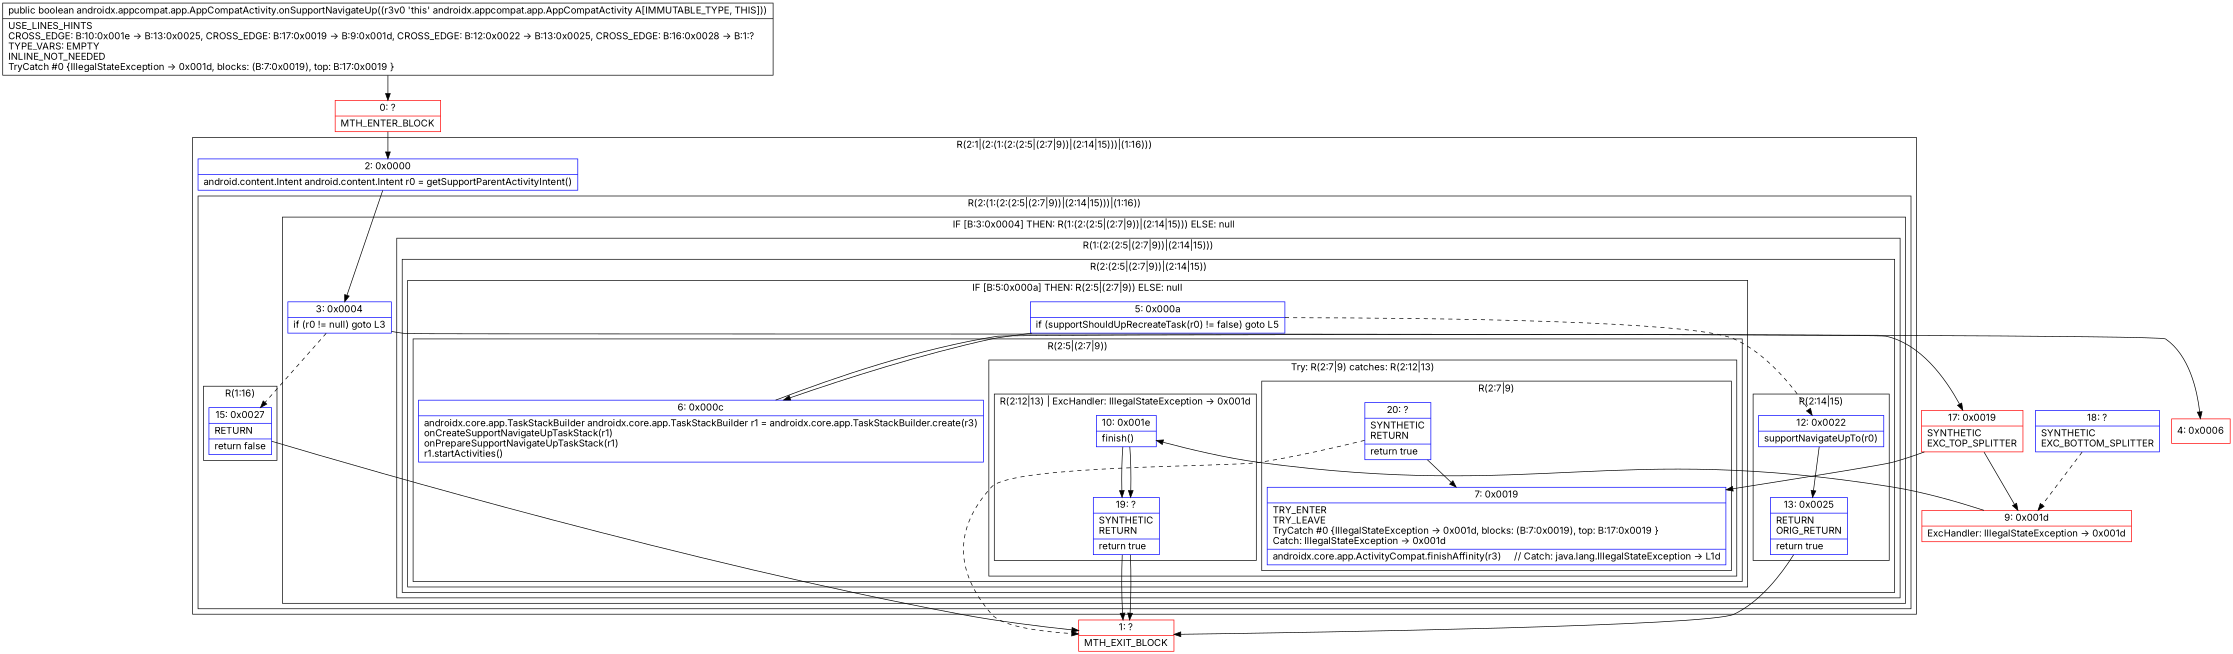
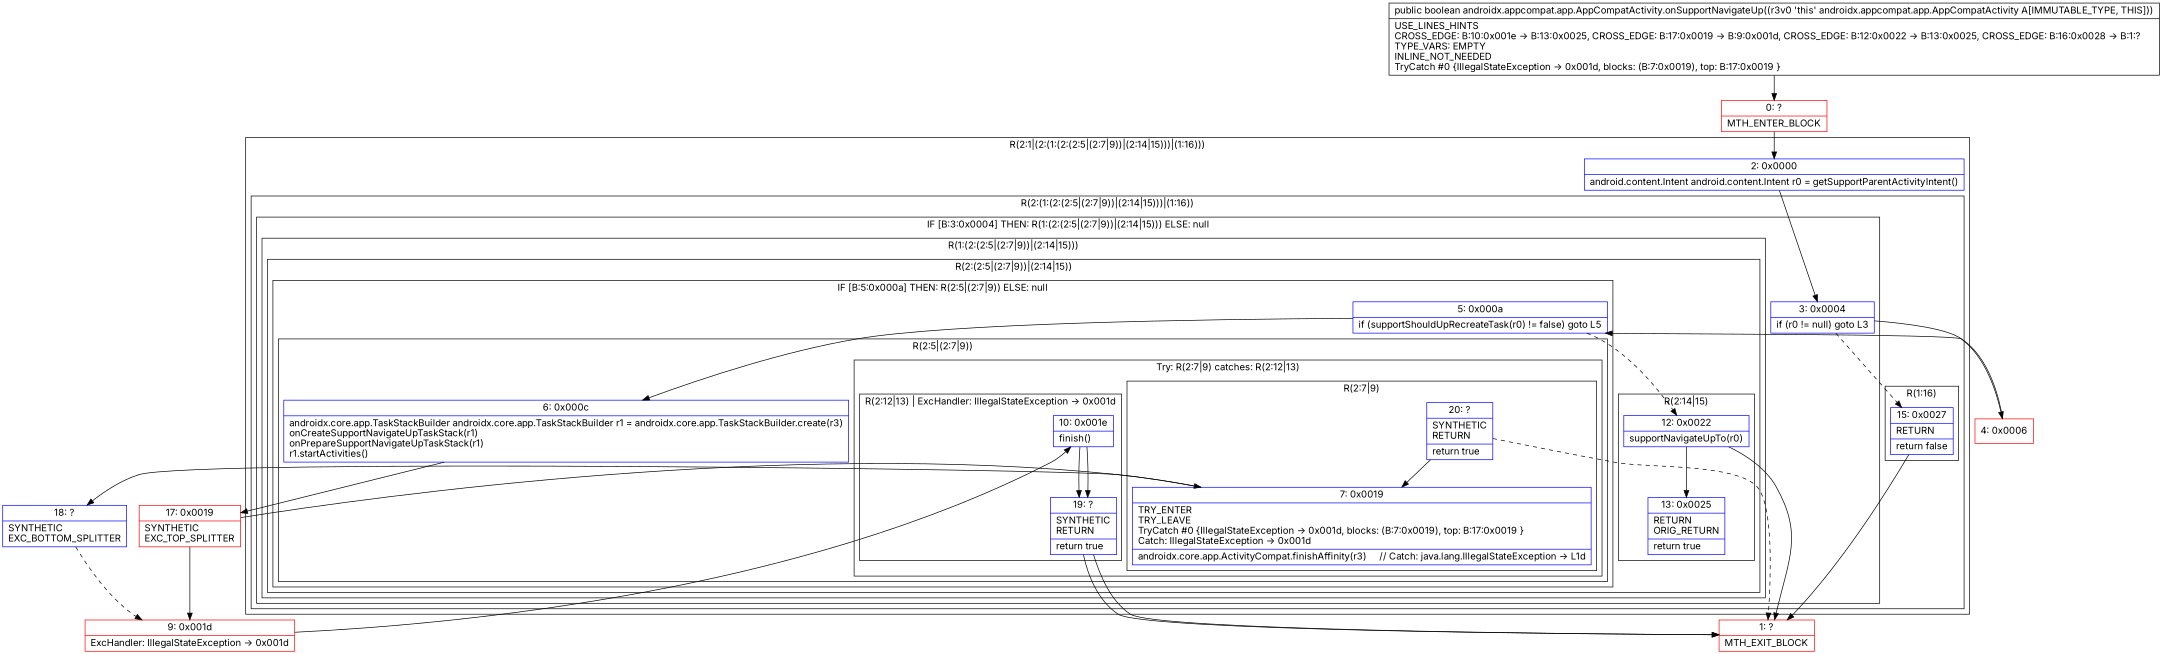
none -> (1844, 335)
none -> (644, 467)
(1500, 628) -> (1789, 518)
